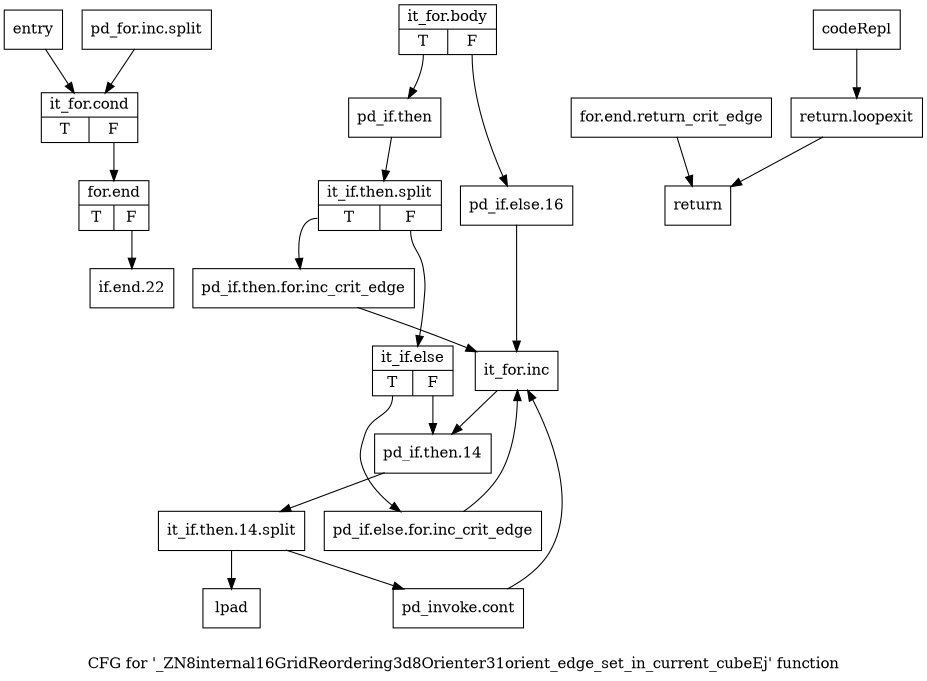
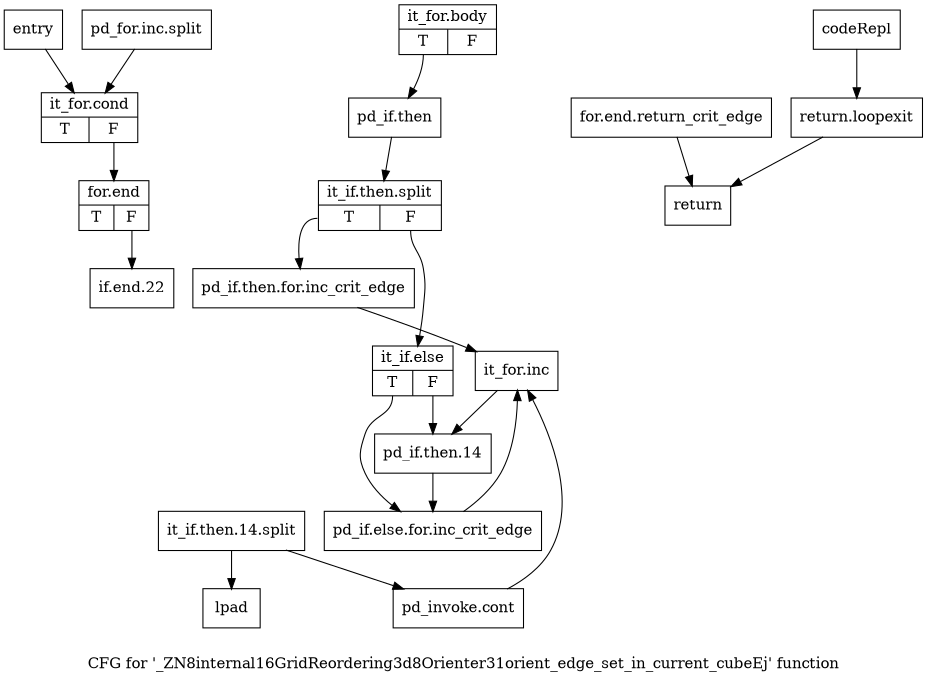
(517, 206) -> none
(337, 490) -> (433, 487)
